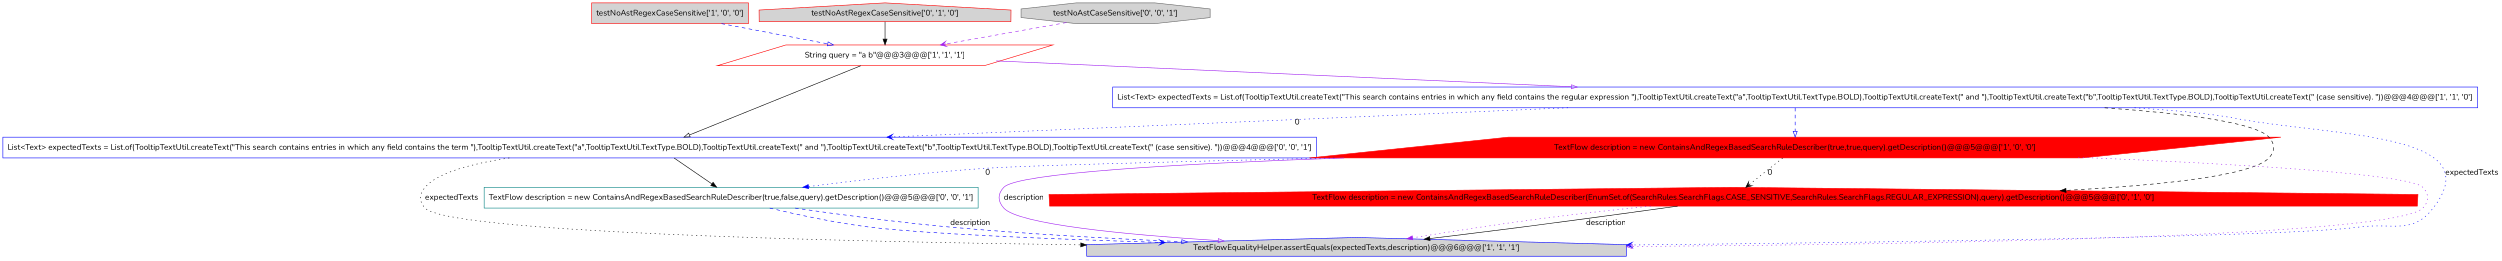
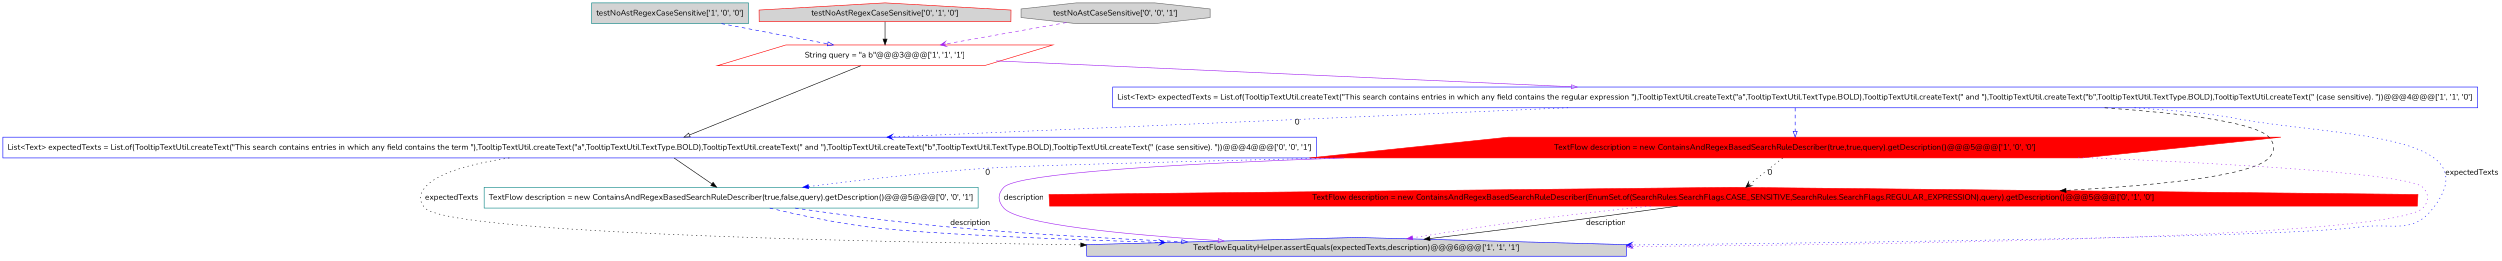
(670, 13) -> (670, 13)
